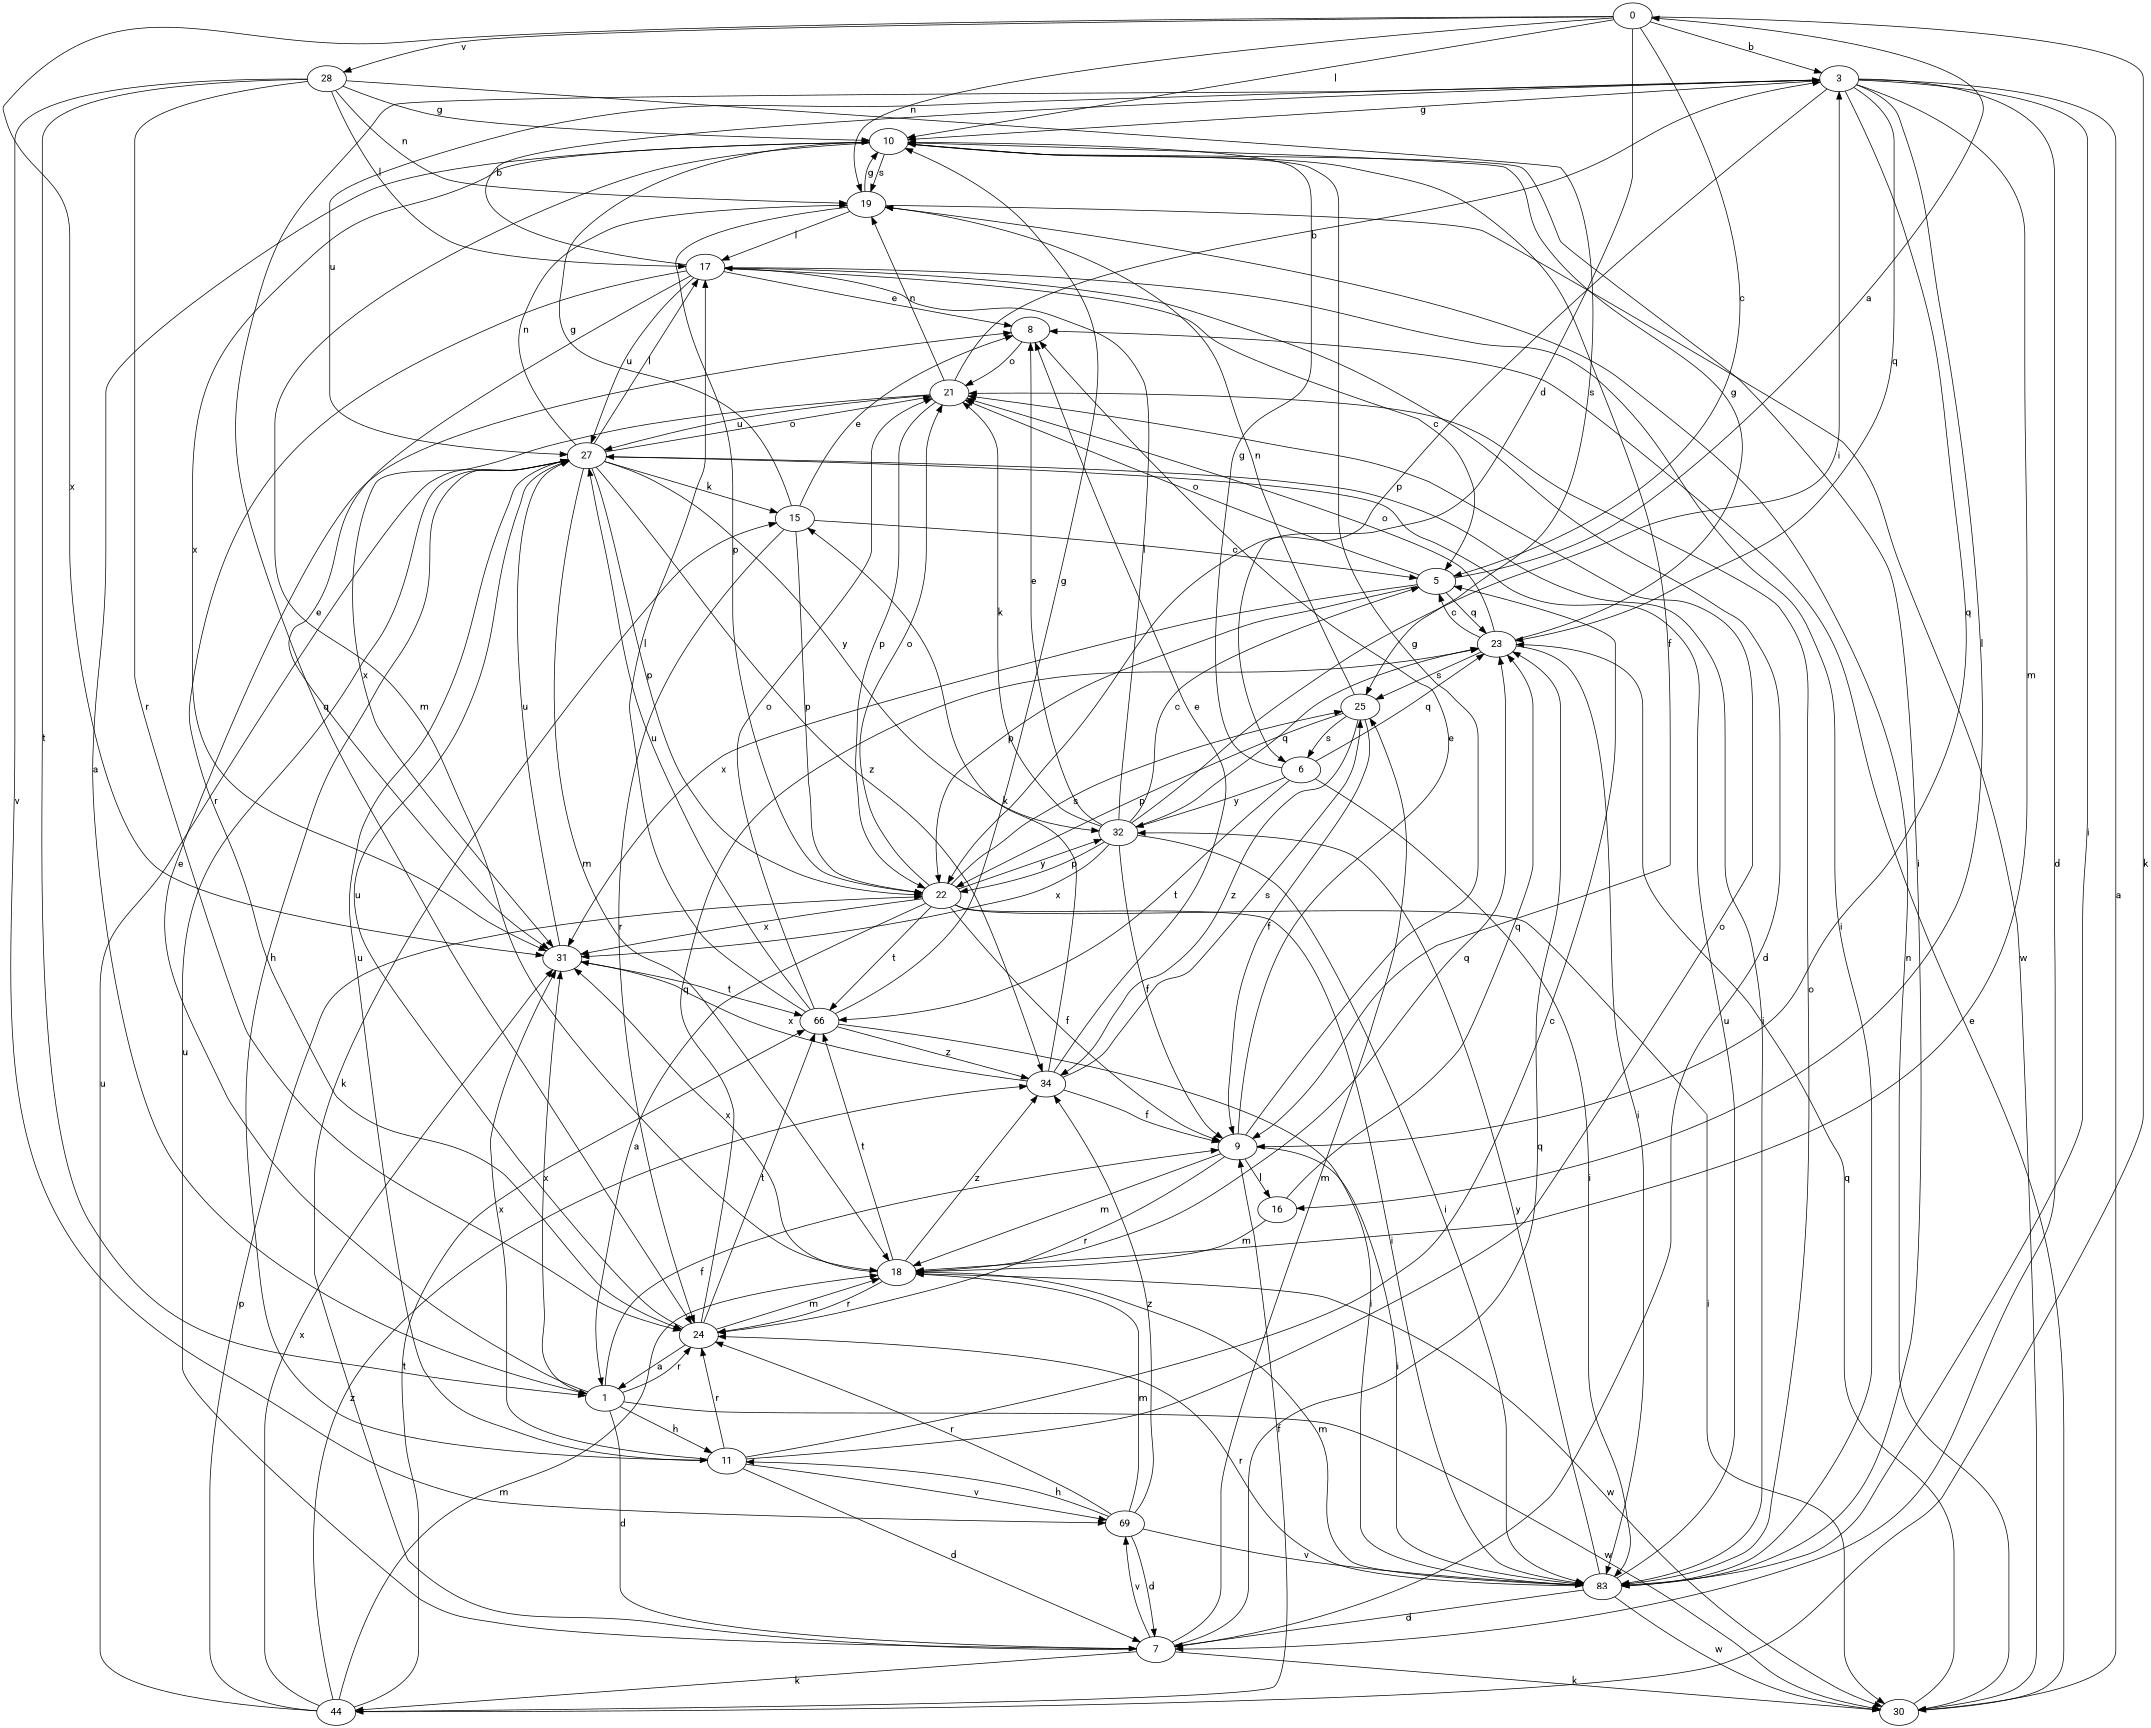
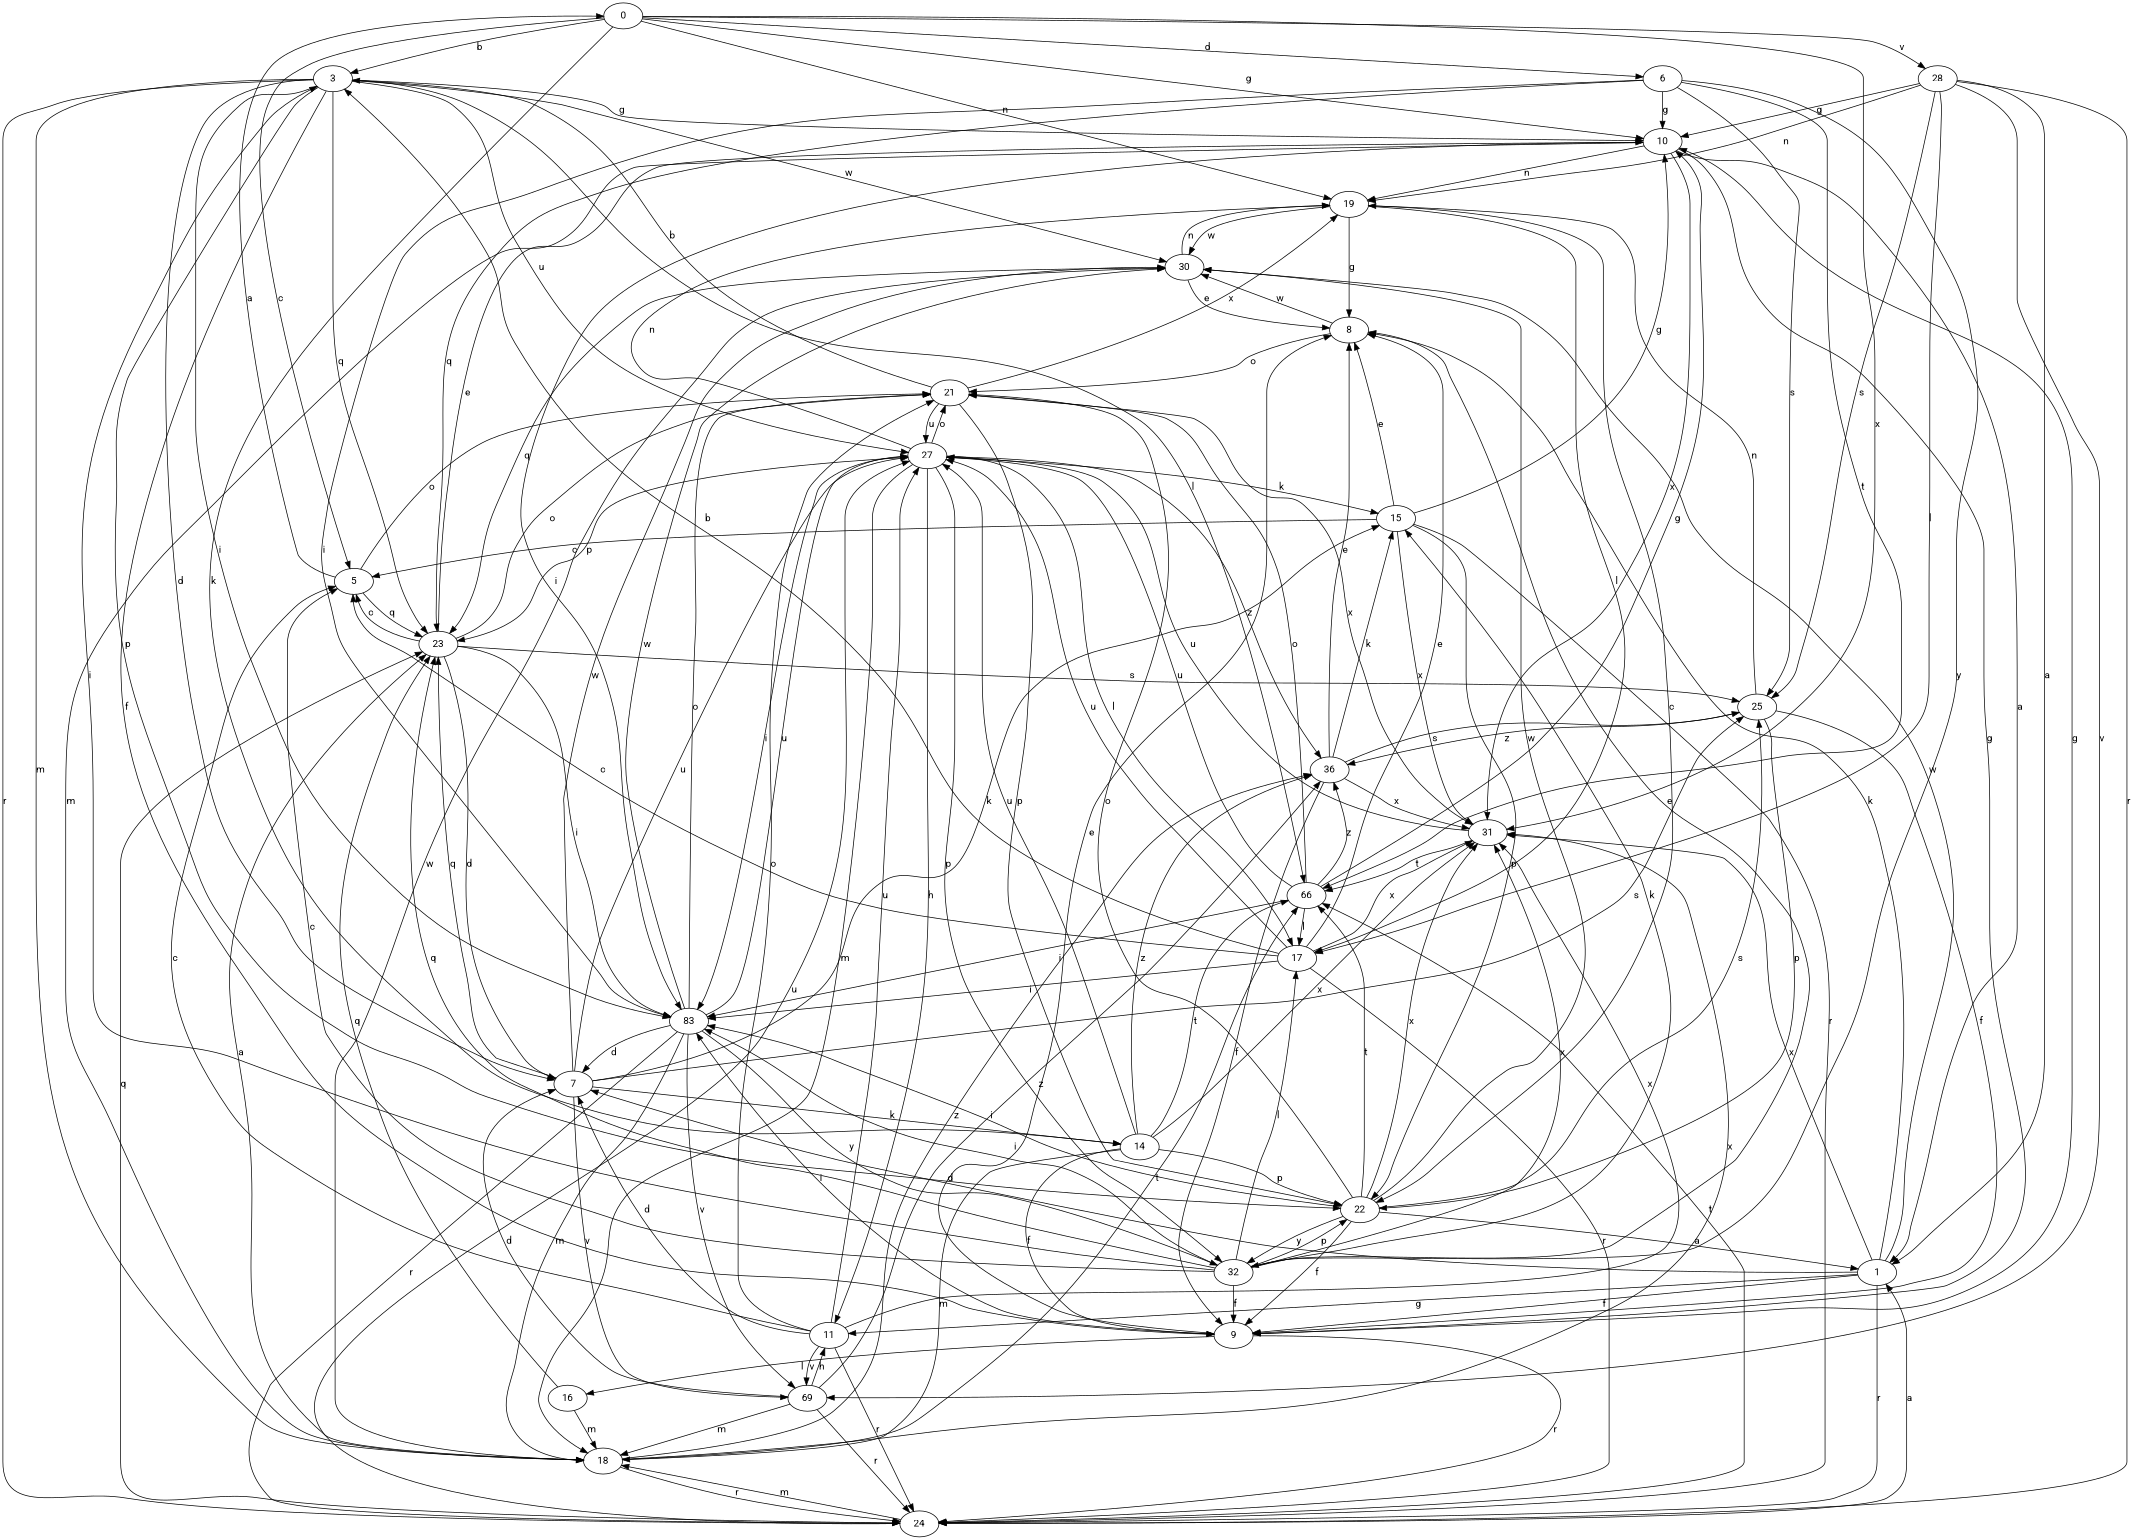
(1336, 79) -> (1249, 79)
(882, 173) -> (1527, 173)
(866, 174) -> (1349, 264)
(913, 299) -> (1231, 299)
none -> (1270, 300)
(1734, 393) -> (468, 393)
(736, 550) -> (1672, 707)
(319, 613) -> (1392, 896)
(1969, 613) -> (127, 707)
(998, 634) -> (1671, 1008)
(845, 644) -> (948, 864)
(1670, 644) -> (1990, 738)
(1139, 664) -> none
(950, 684) -> (1417, 673)
(327, 707) -> (5, 801)
(1780, 730) -> (466, 878)
(1327, 732) -> (1790, 363)
(44, 738) -> (2048, 676)
(672, 755) -> (655, 489)
(1971, 856) -> (955, 357)
(181, 864) -> (1870, 801)
(2119, 896) -> (849, 173)
(1467, 958) -> (241, 1053)
(1046, 1084) -> (1330, 770)
(1325, 1178) -> (1637, 896)
(1071, 1208) -> none
(1708, 1304) -> (1531, 738)
(676, 1430) -> (1418, 1304)
(1315, 1562) -> (701, 1222)
(1575, 1681) -> (595, 676)
(336, 1712) -> (1140, 1147)
